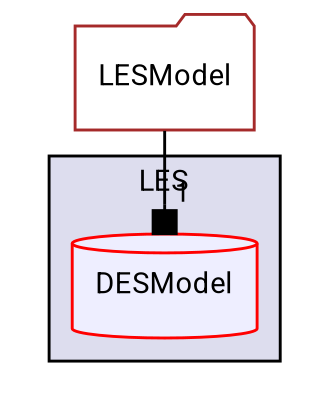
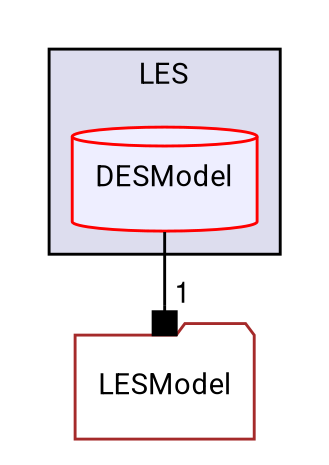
(165, 173) -> (165, 273)
